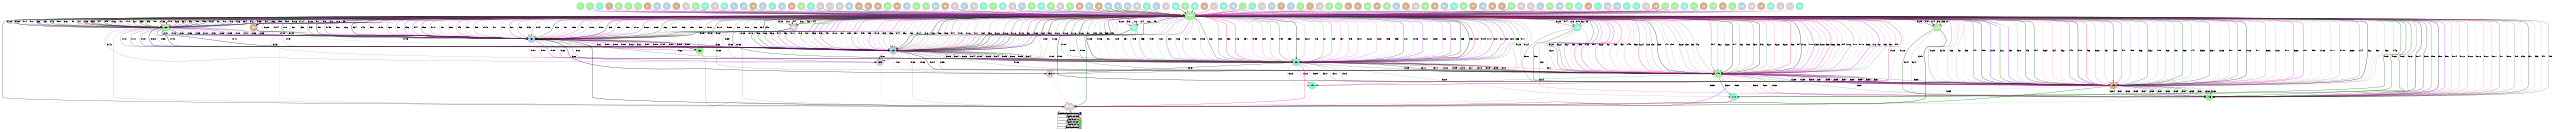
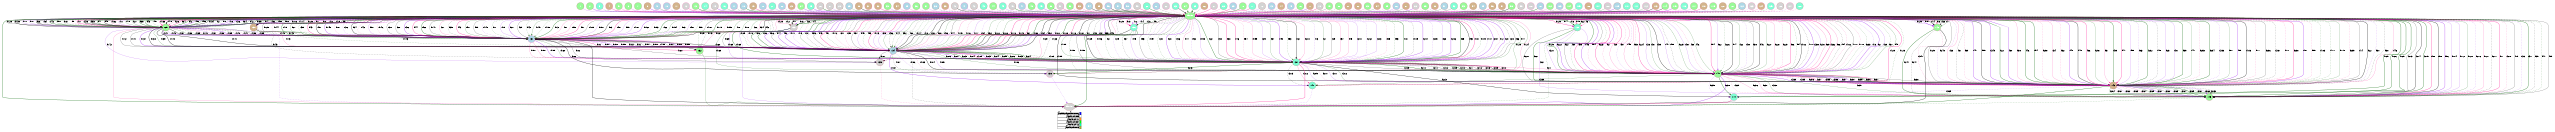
(1542, 80) -> (1542, 80)
none -> (1091, 83)
(1514, 89) -> (1514, 89)
